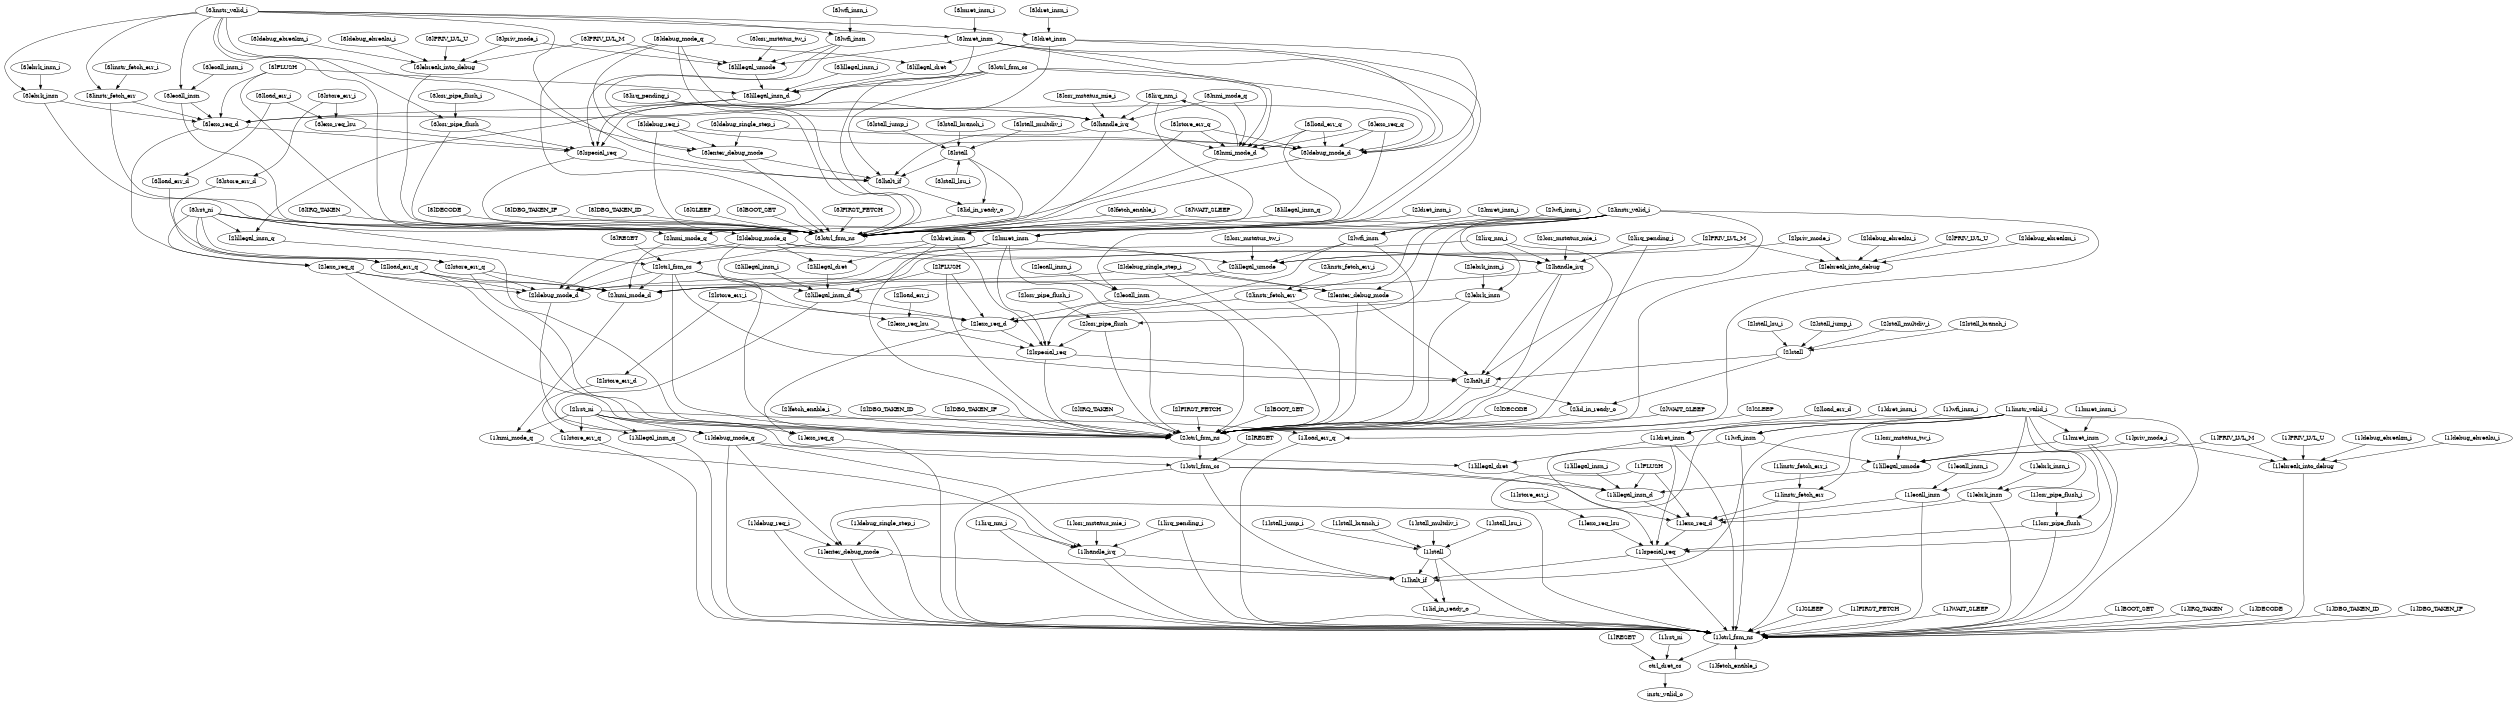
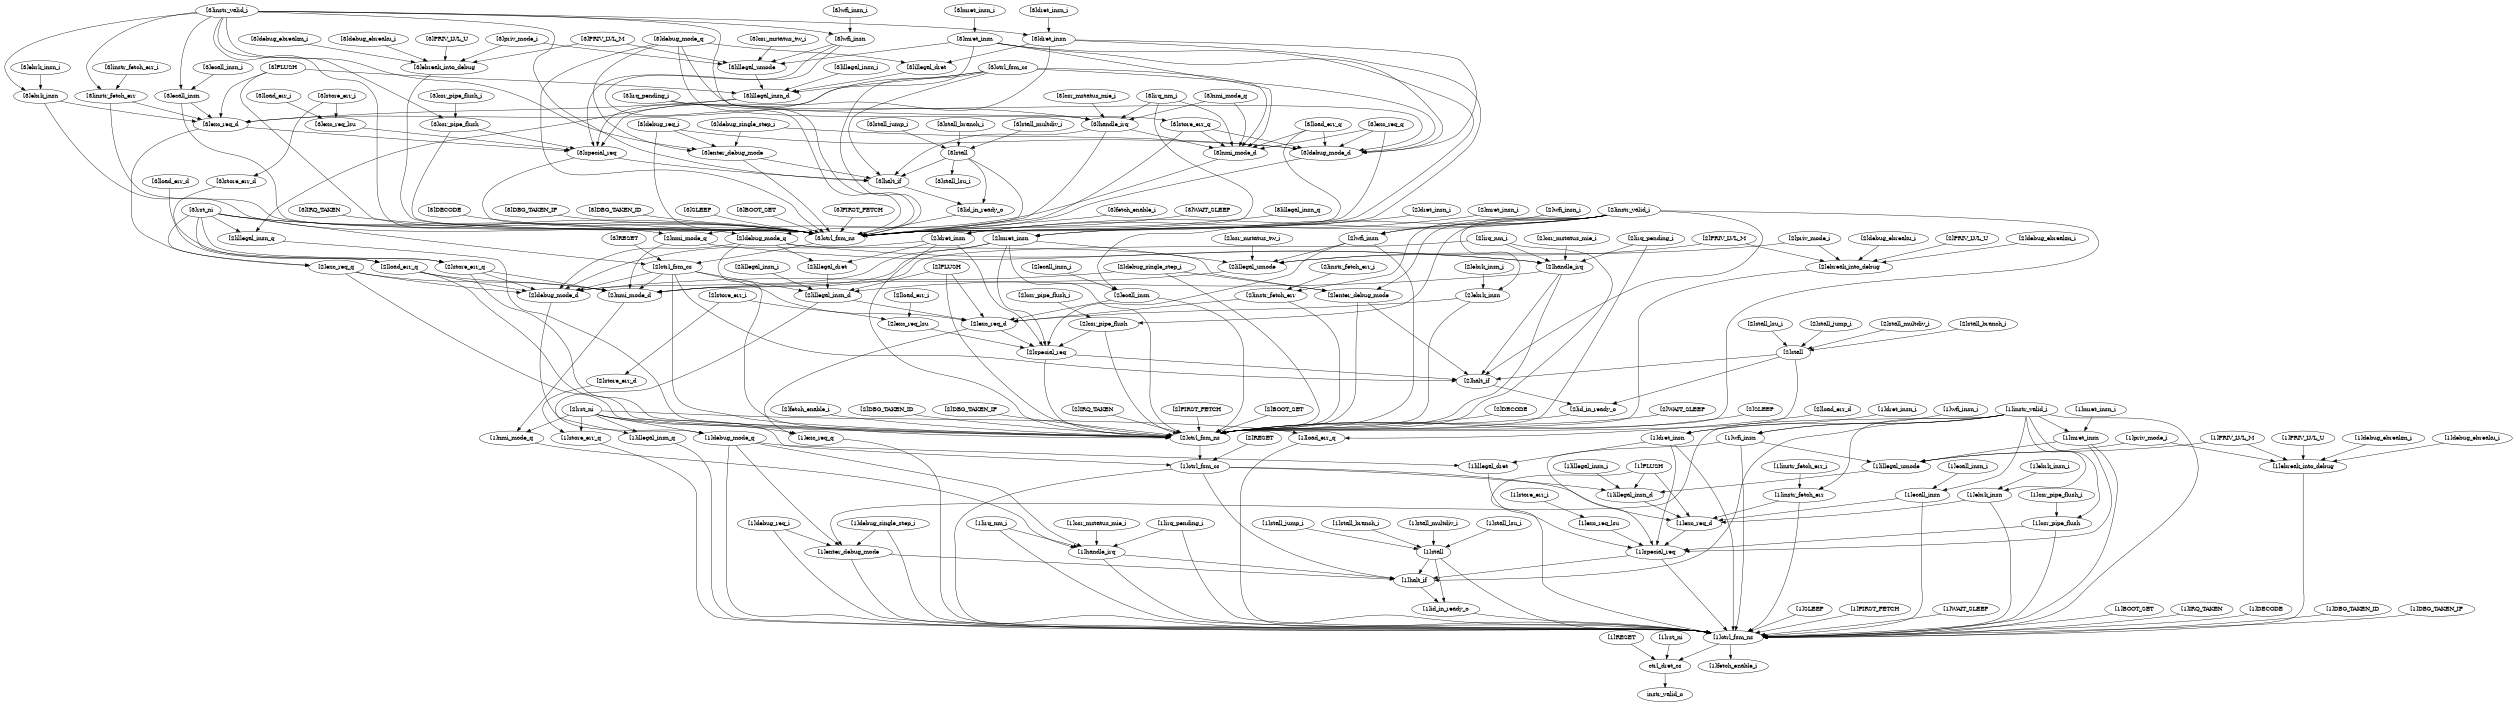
(584, 20) -> (715, 56)
(1222, 113) -> (1213, 113)
(236, 146) -> none
(958, 169) -> (953, 165)
(1353, 427) -> (1614, 429)
(1903, 438) -> none
(1561, 481) -> (1547, 523)
(1736, 654) -> (1731, 650)
